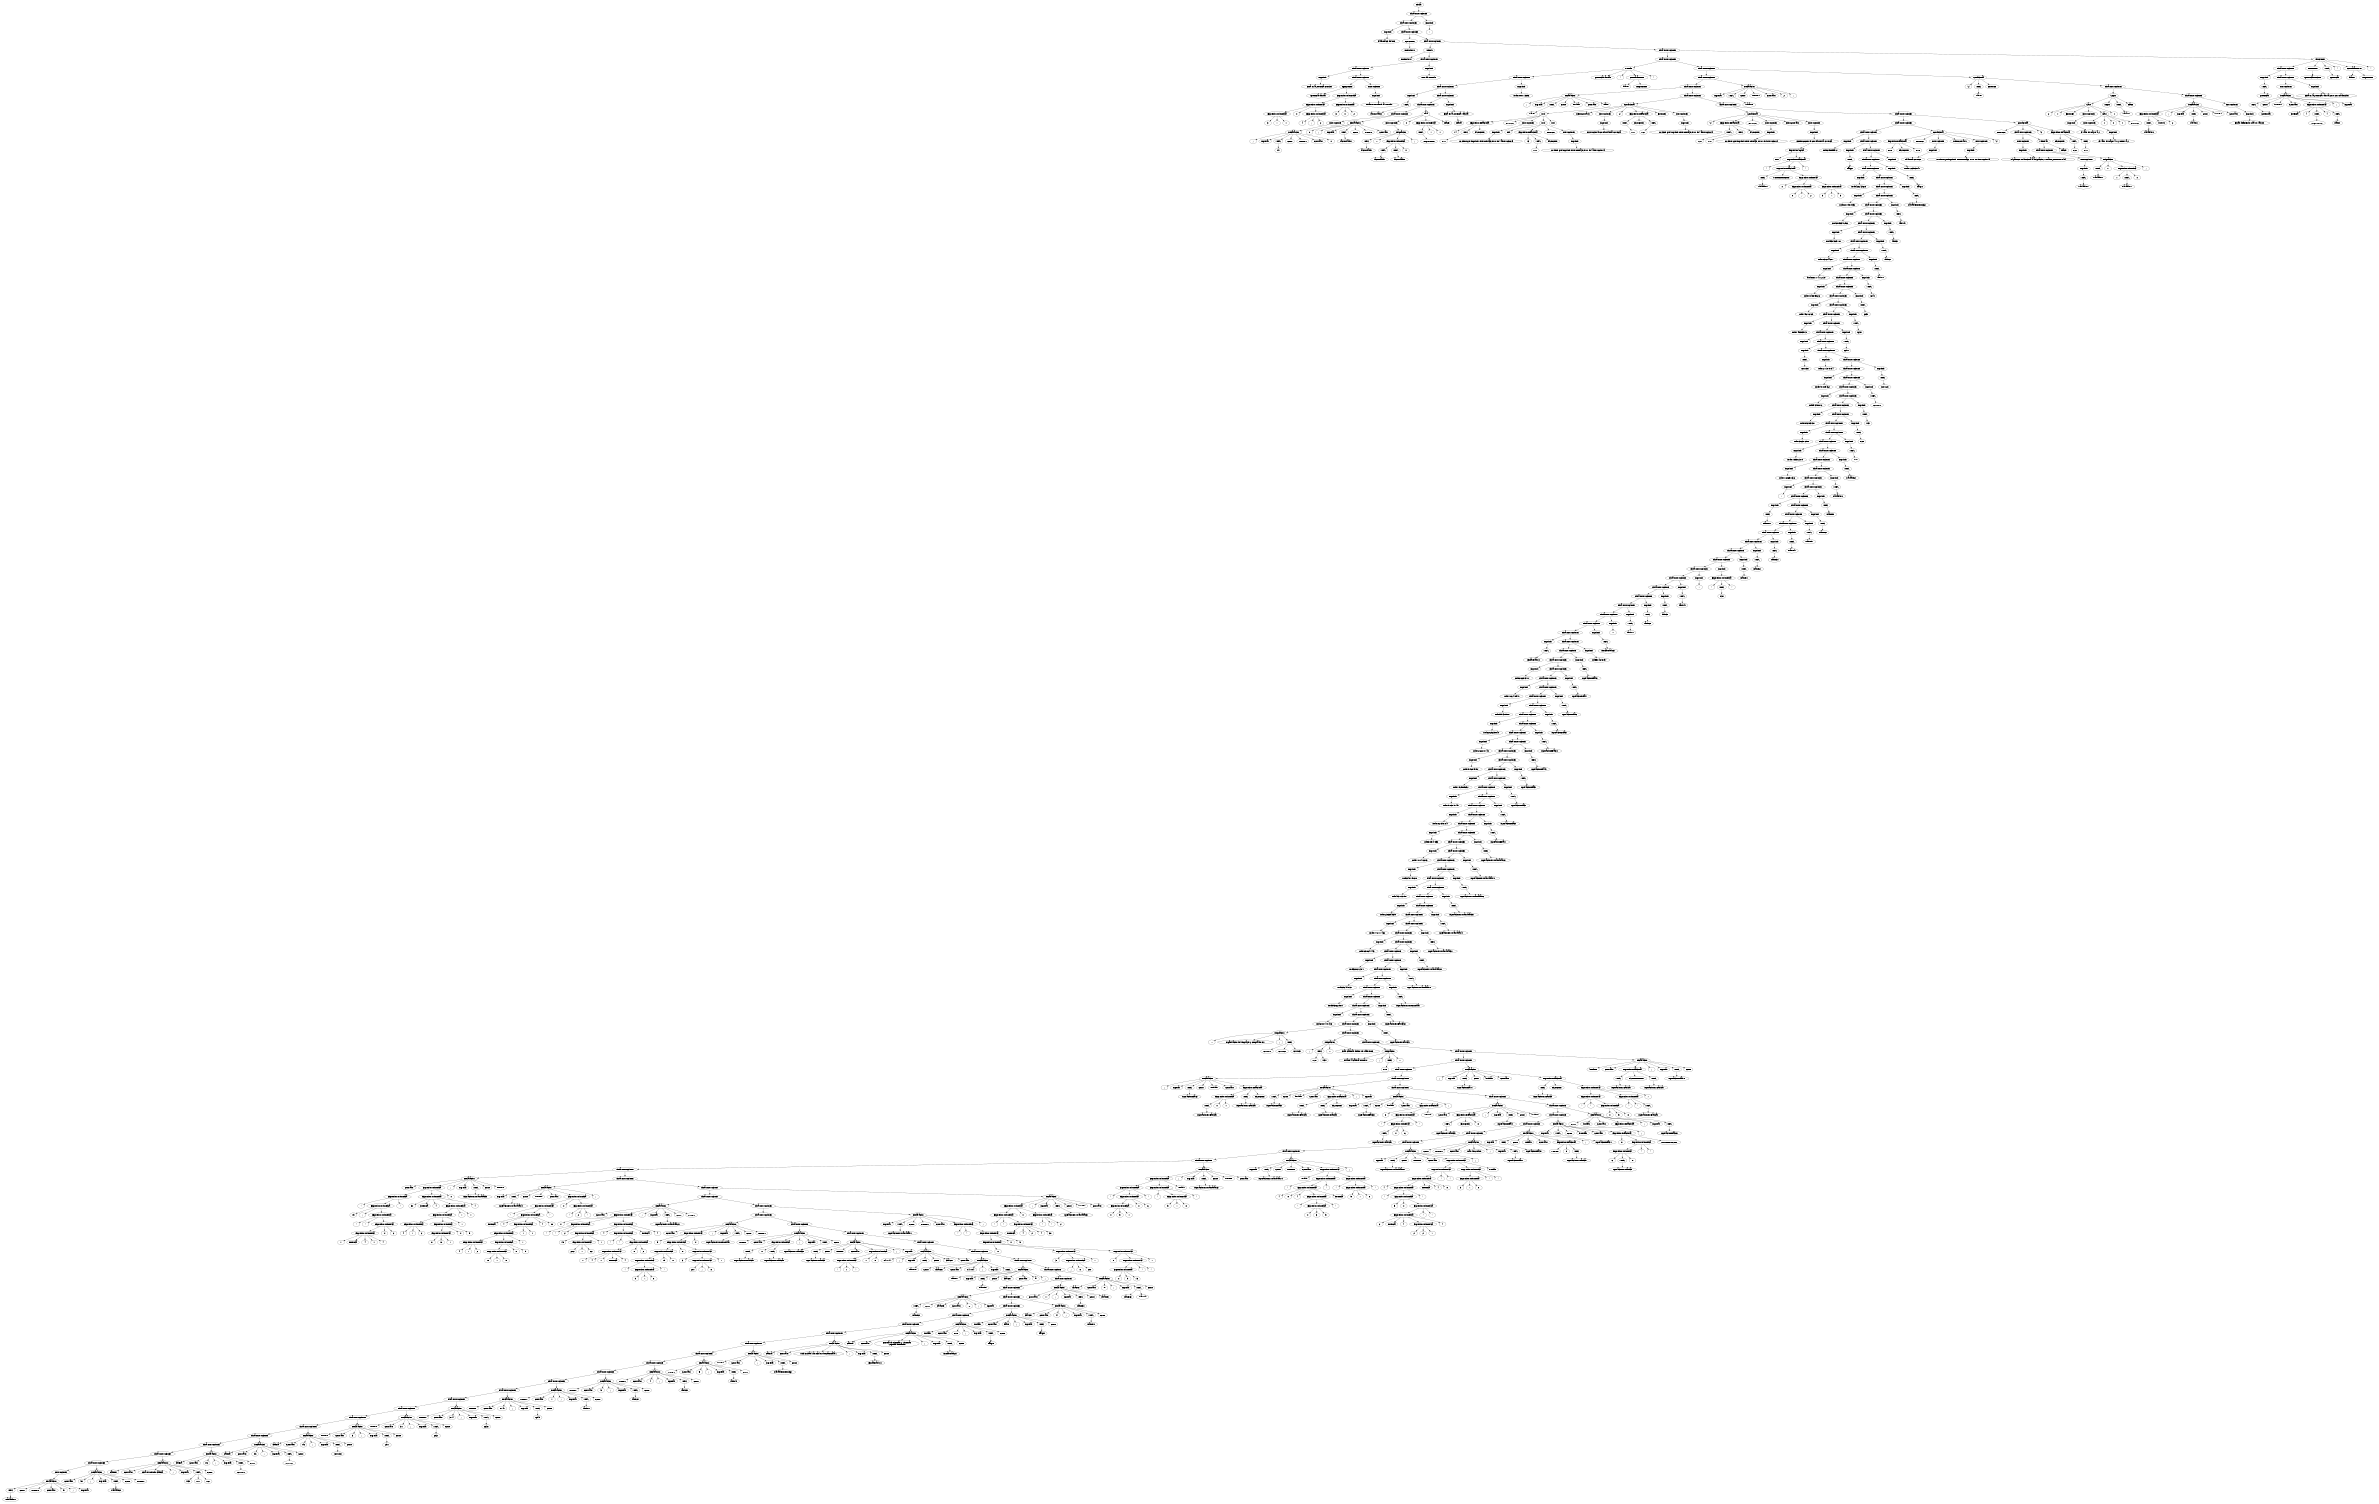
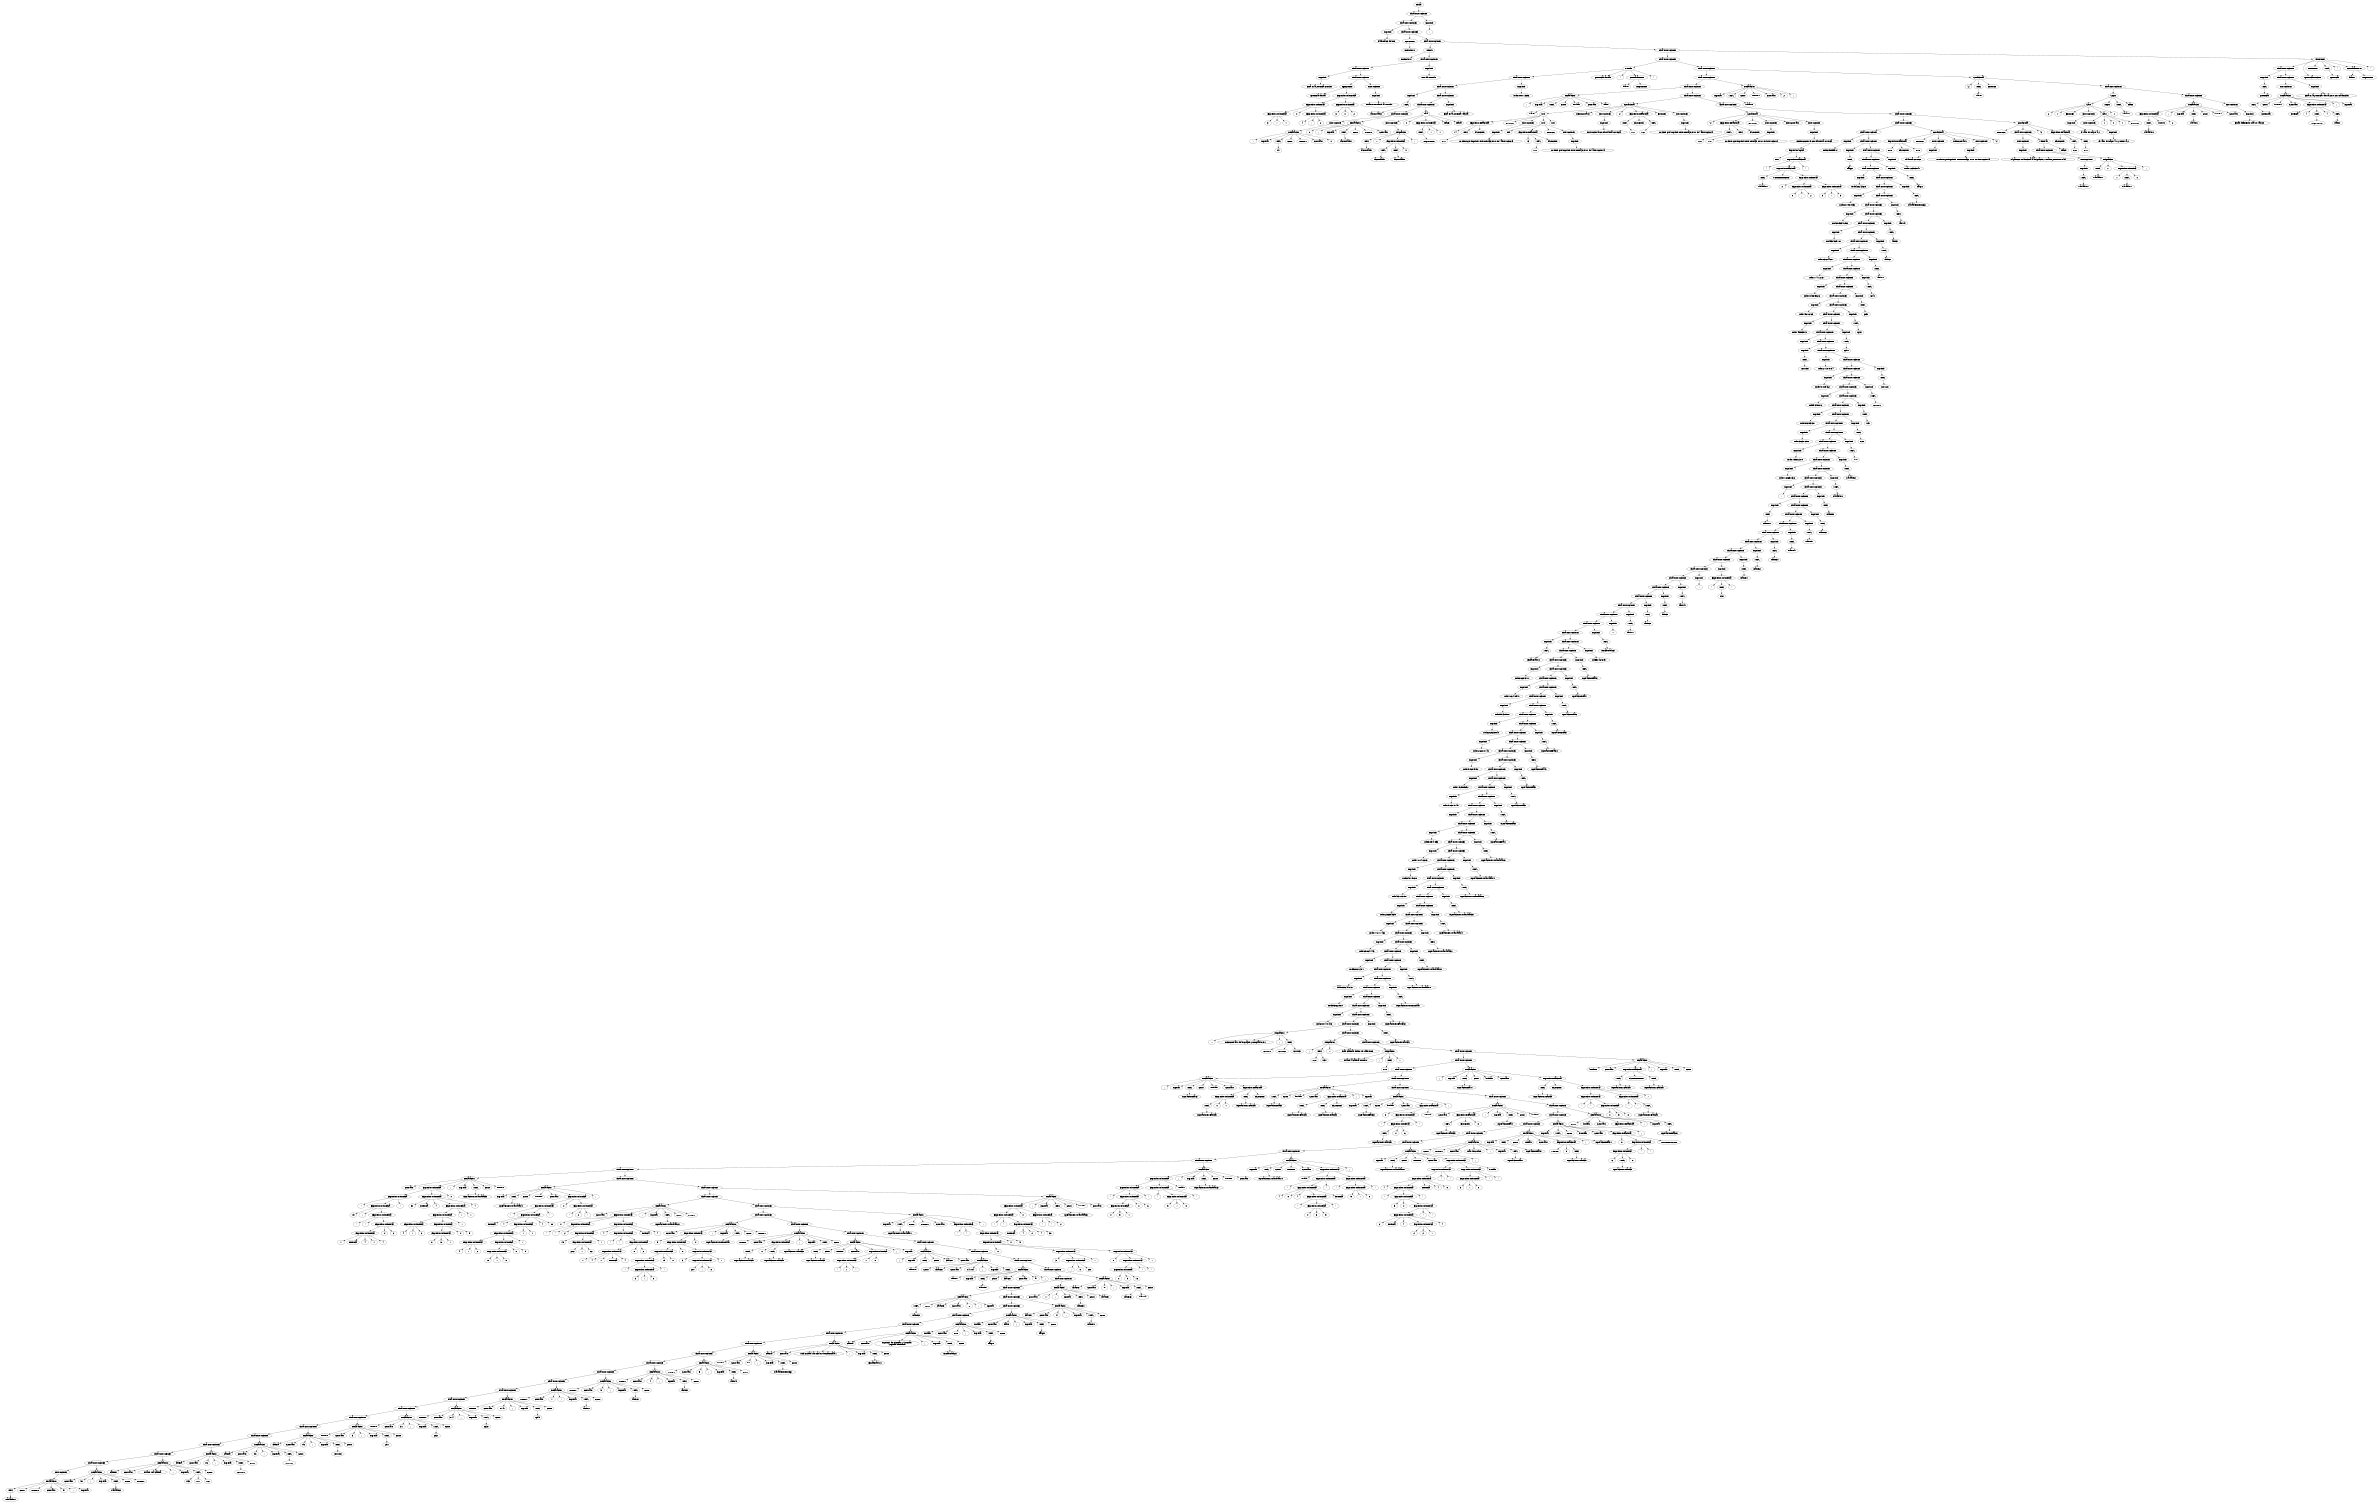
(2313, 72) -> (2304, 66)
(1457, 118) -> (1442, 118)
(1816, 278) -> (1816, 278)
(1440, 824) -> none
(1345, 988) -> (1345, 988)
(1246, 1042) -> (1246, 1042)
(1677, 1079) -> none
(887, 1261) -> none
(897, 1344) -> (897, 1344)
none -> (749, 1363)
(153, 1472) -> (153, 1472)
